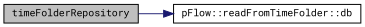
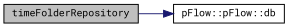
(267, 14) -> (229, 14)
